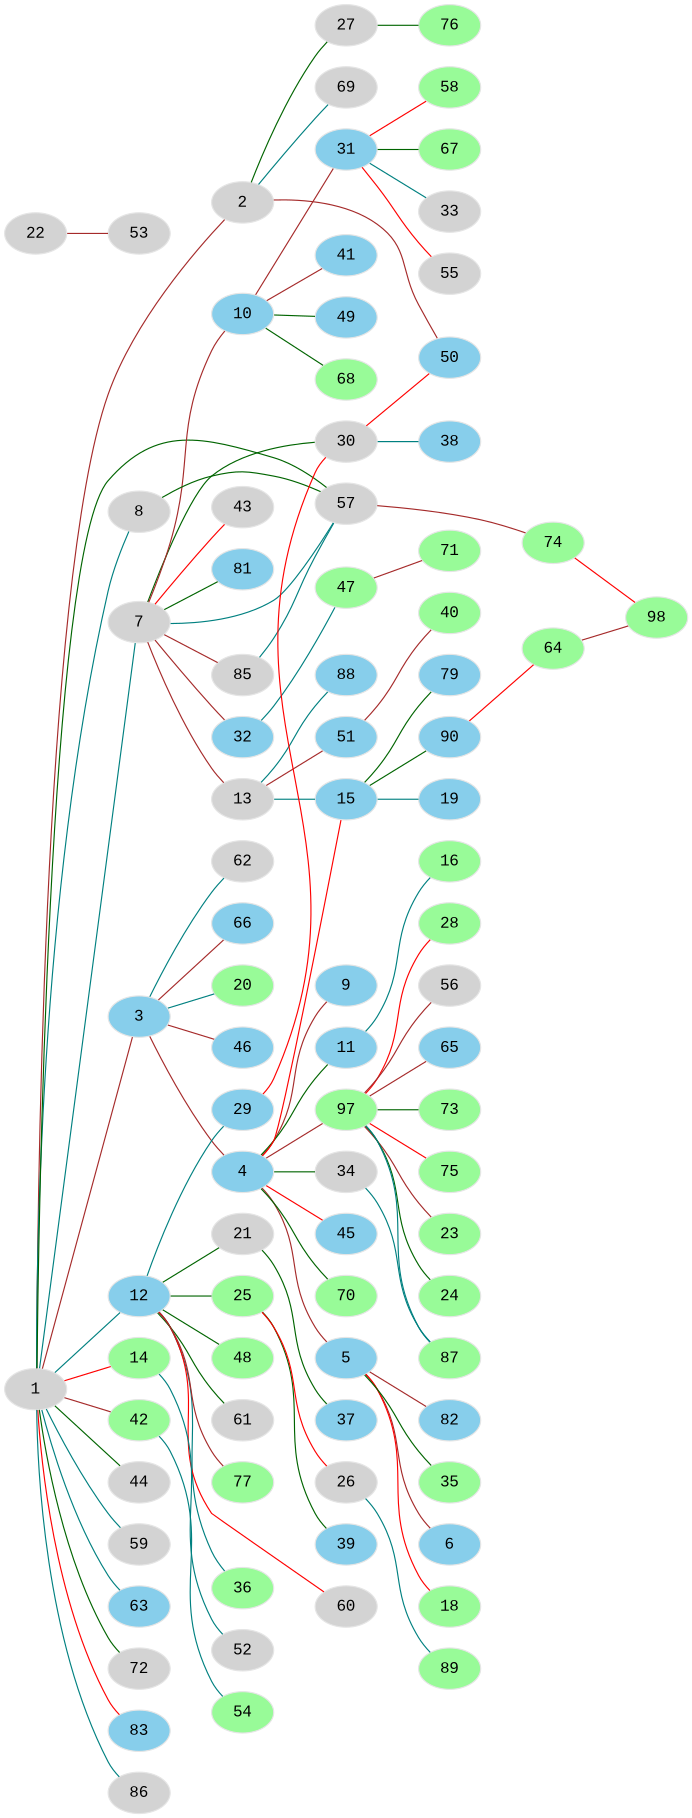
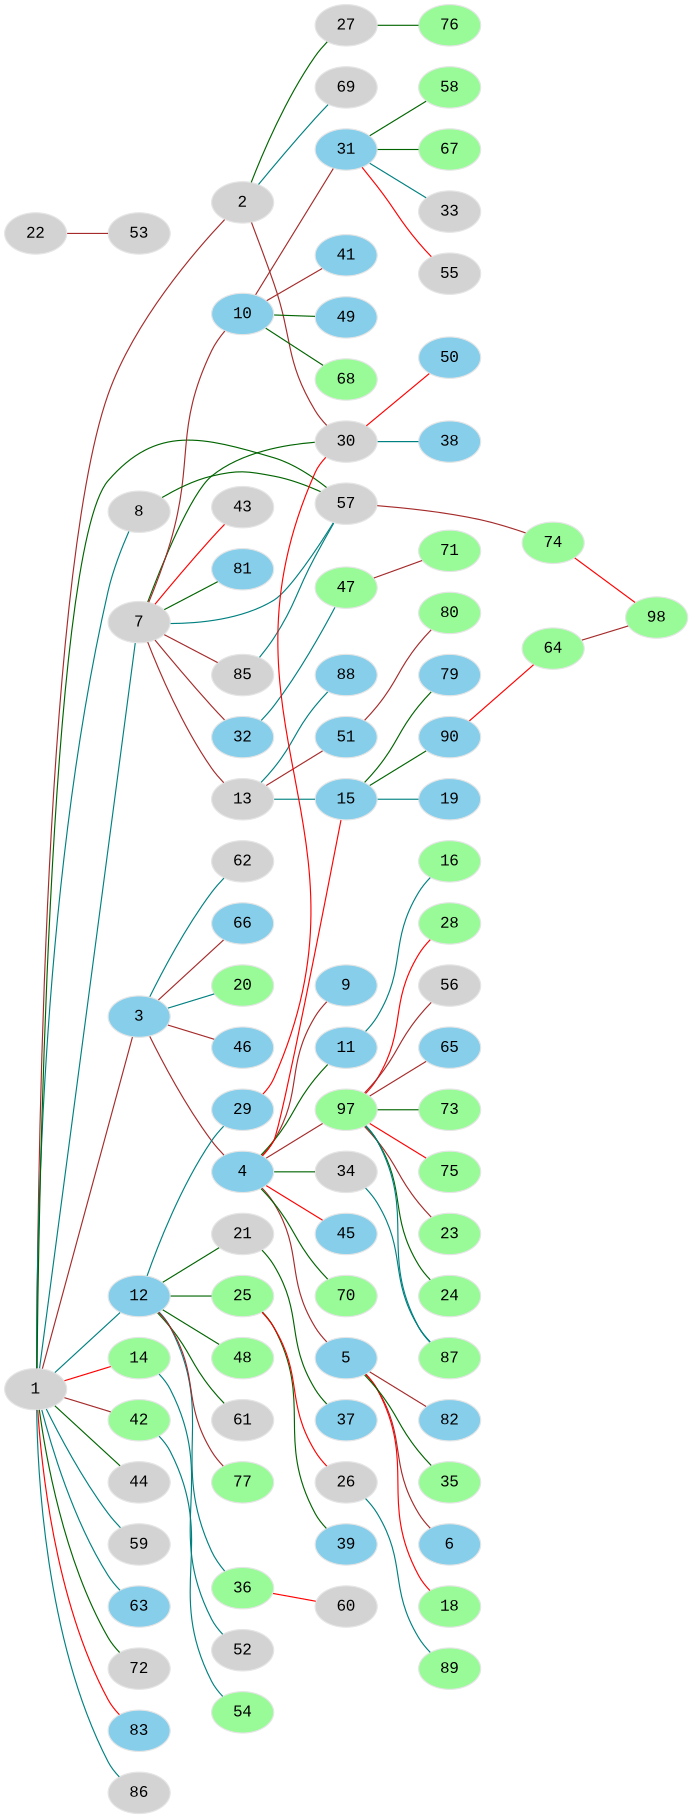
(398, 118) -> (398, 118)
(386, 232) -> (286, 326)
(450, 613) -> (450, 613)
(202, 1496) -> (294, 1597)
